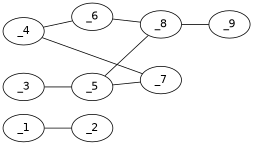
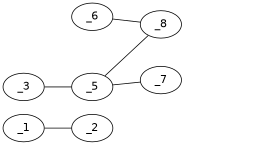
(230, 24) -> none
(24, 31) -> none
